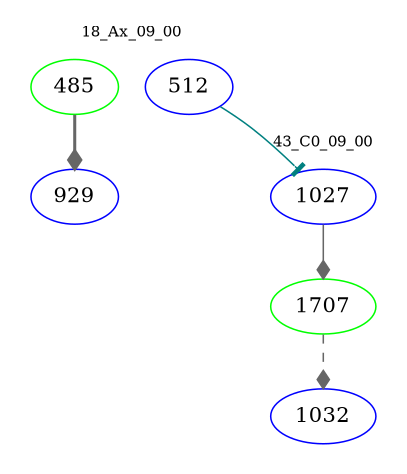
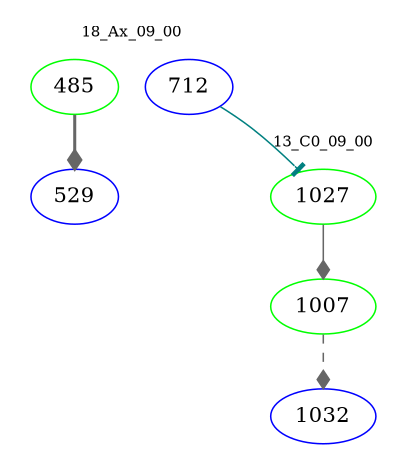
(189, 87) -> (189, 87)
(323, 143) -> (323, 143)
(75, 197) -> (75, 197)
(323, 197) -> (323, 197)
(323, 307) -> (323, 307)
